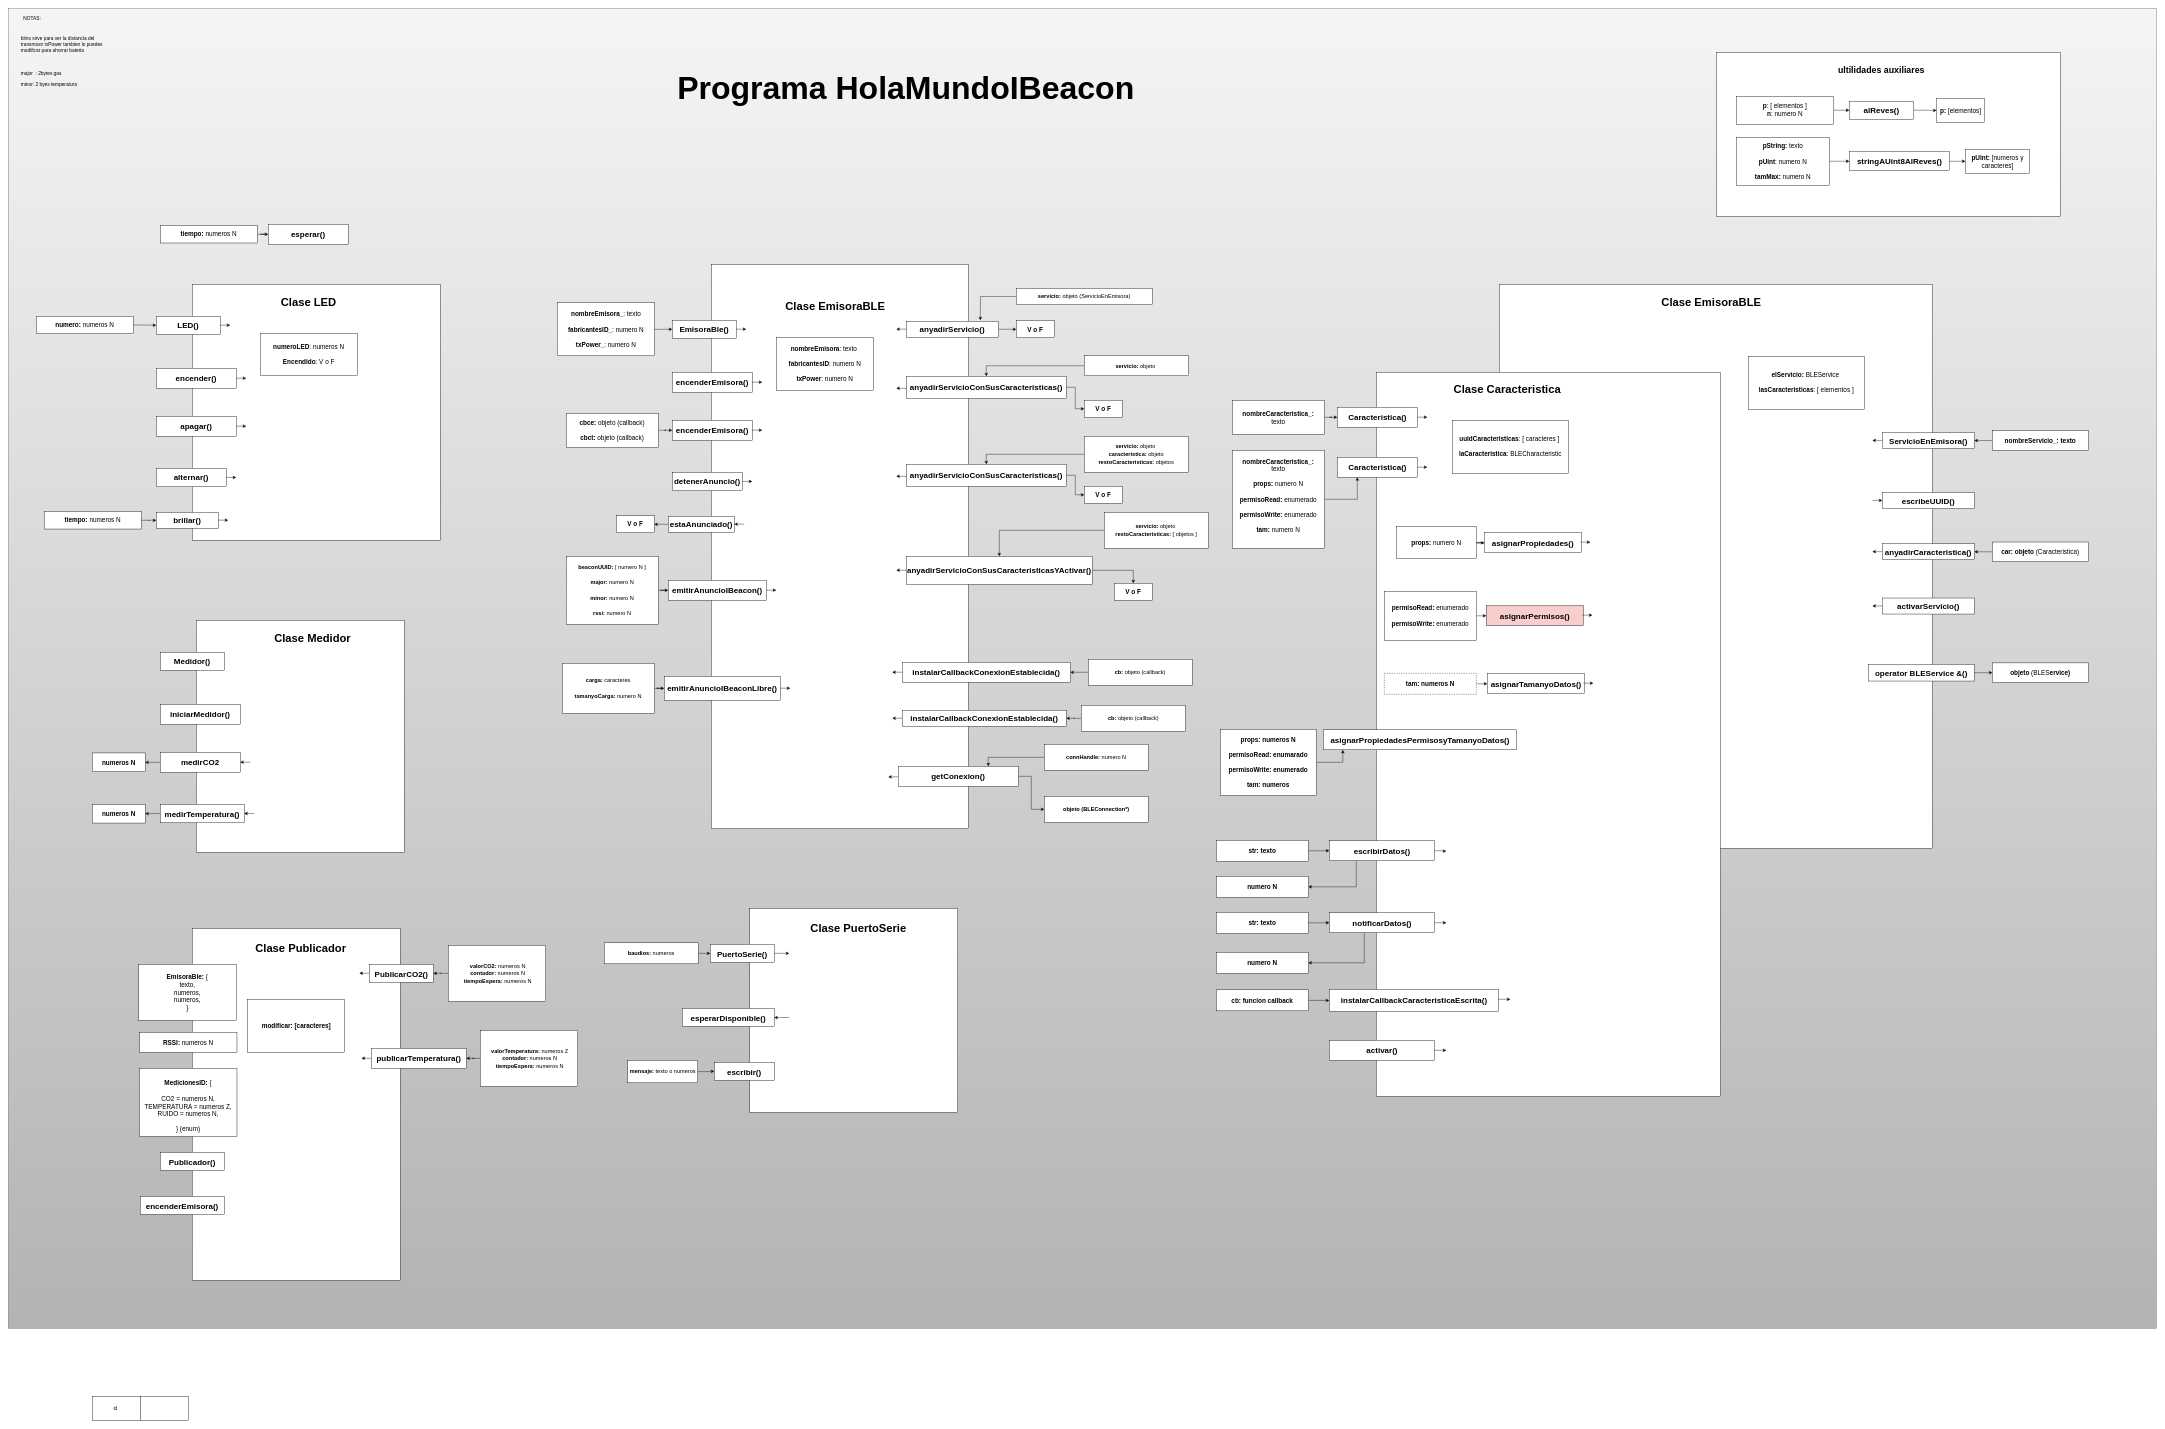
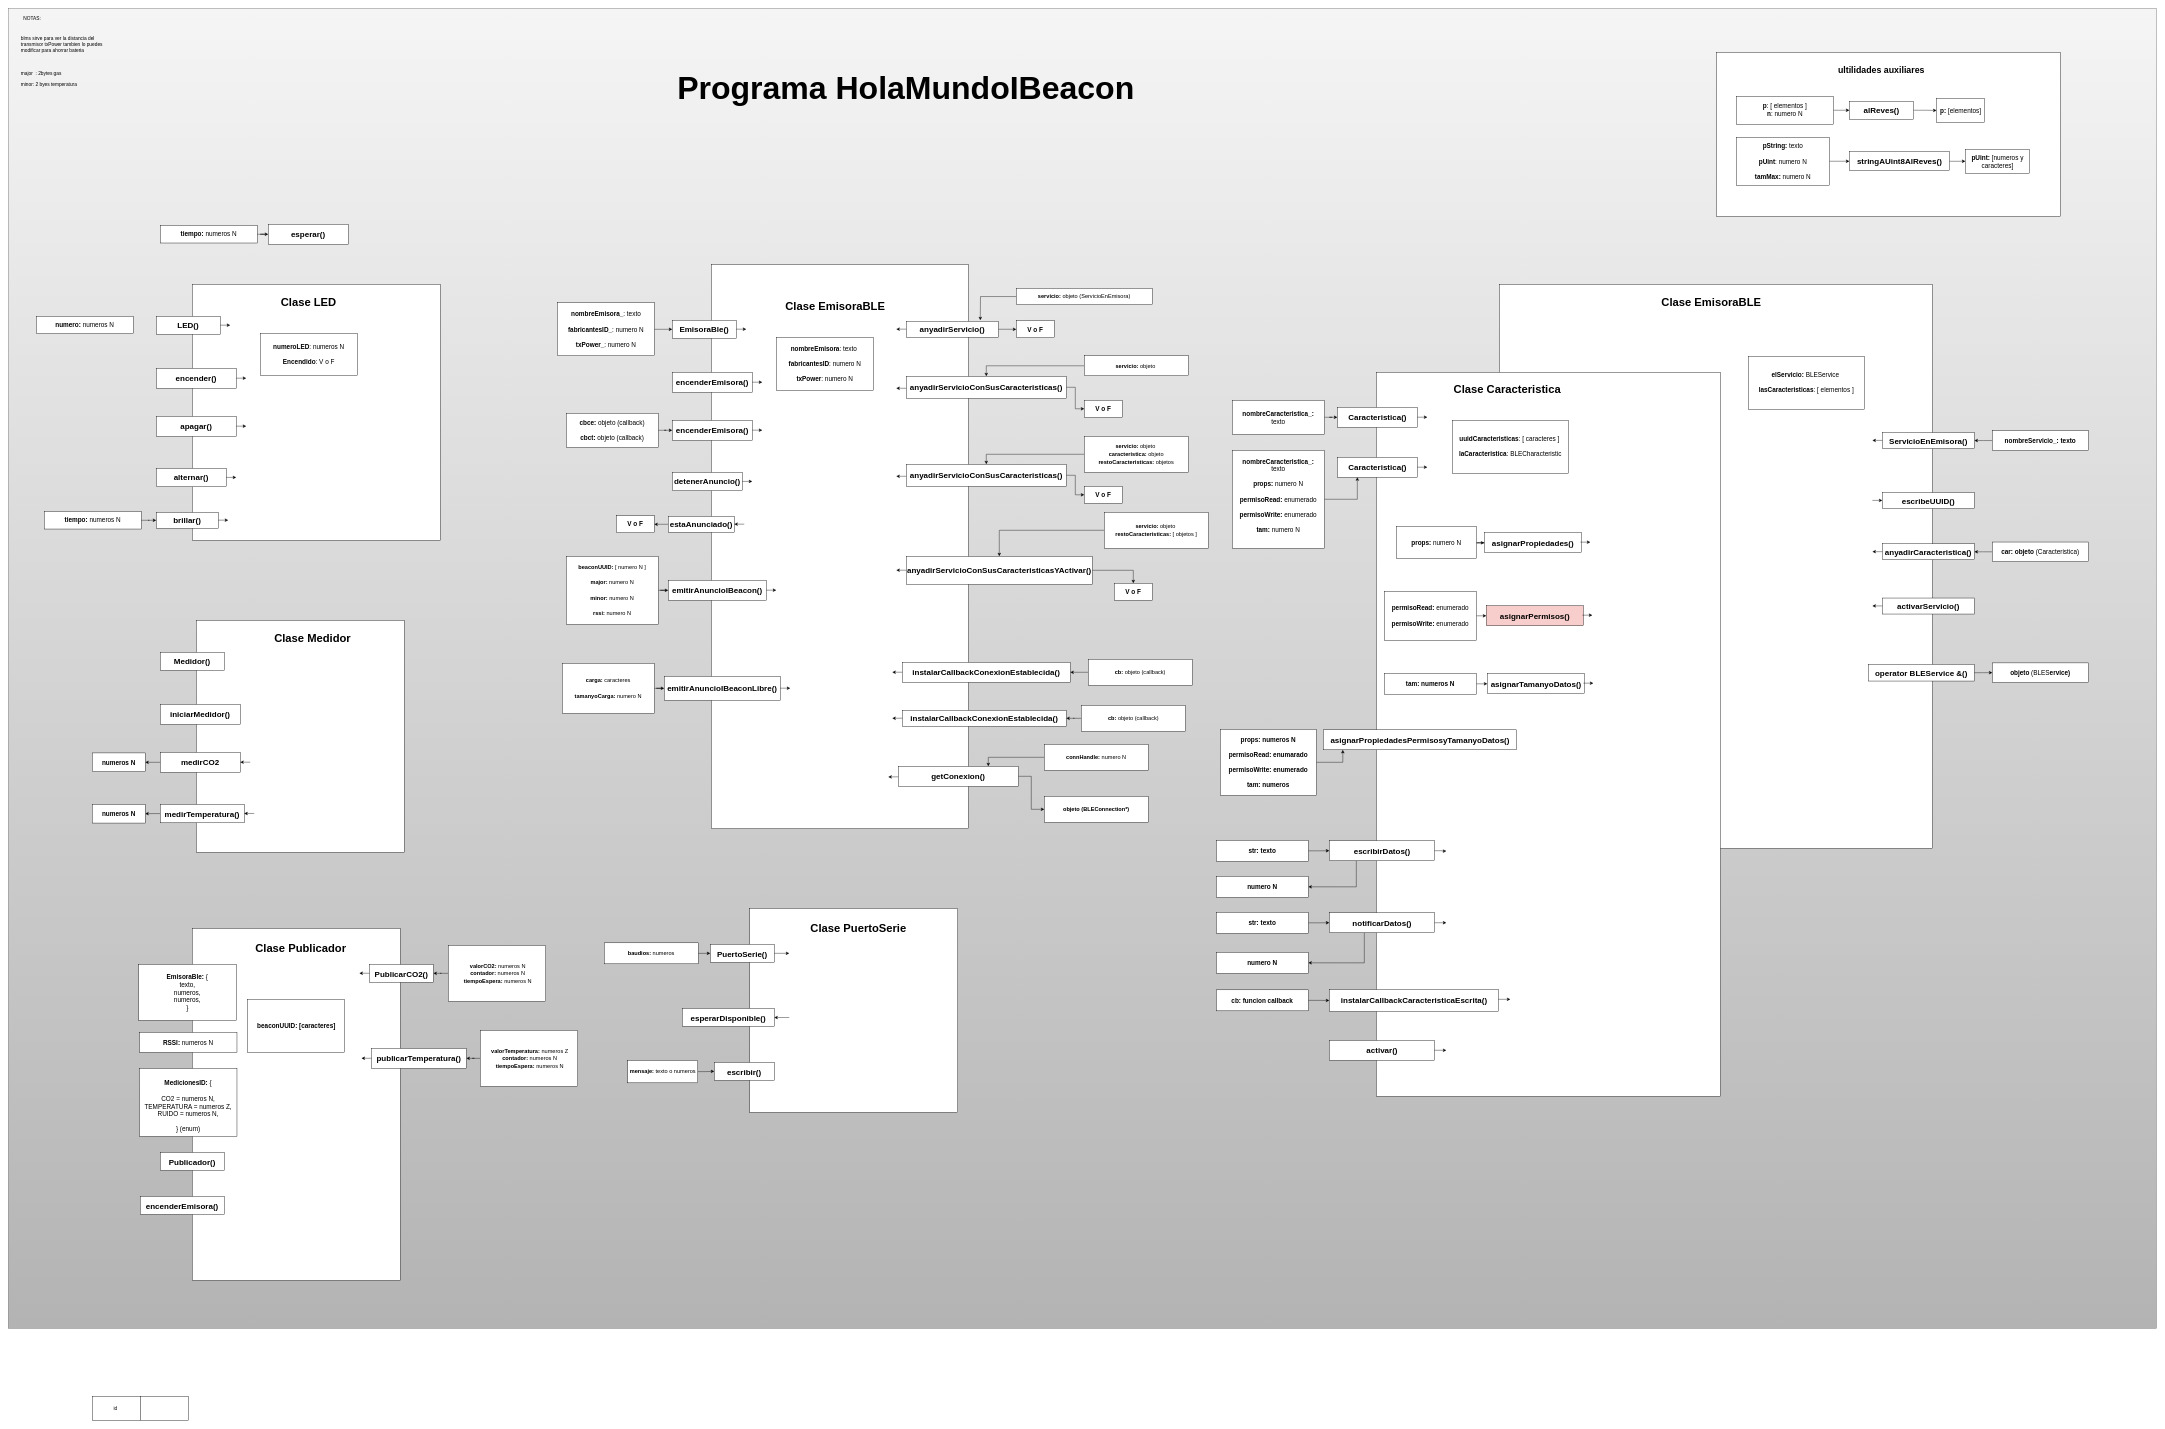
(153, 325) -> none
(1430, 684) -> (1430, 684)
(296, 1026) -> (296, 1026)
